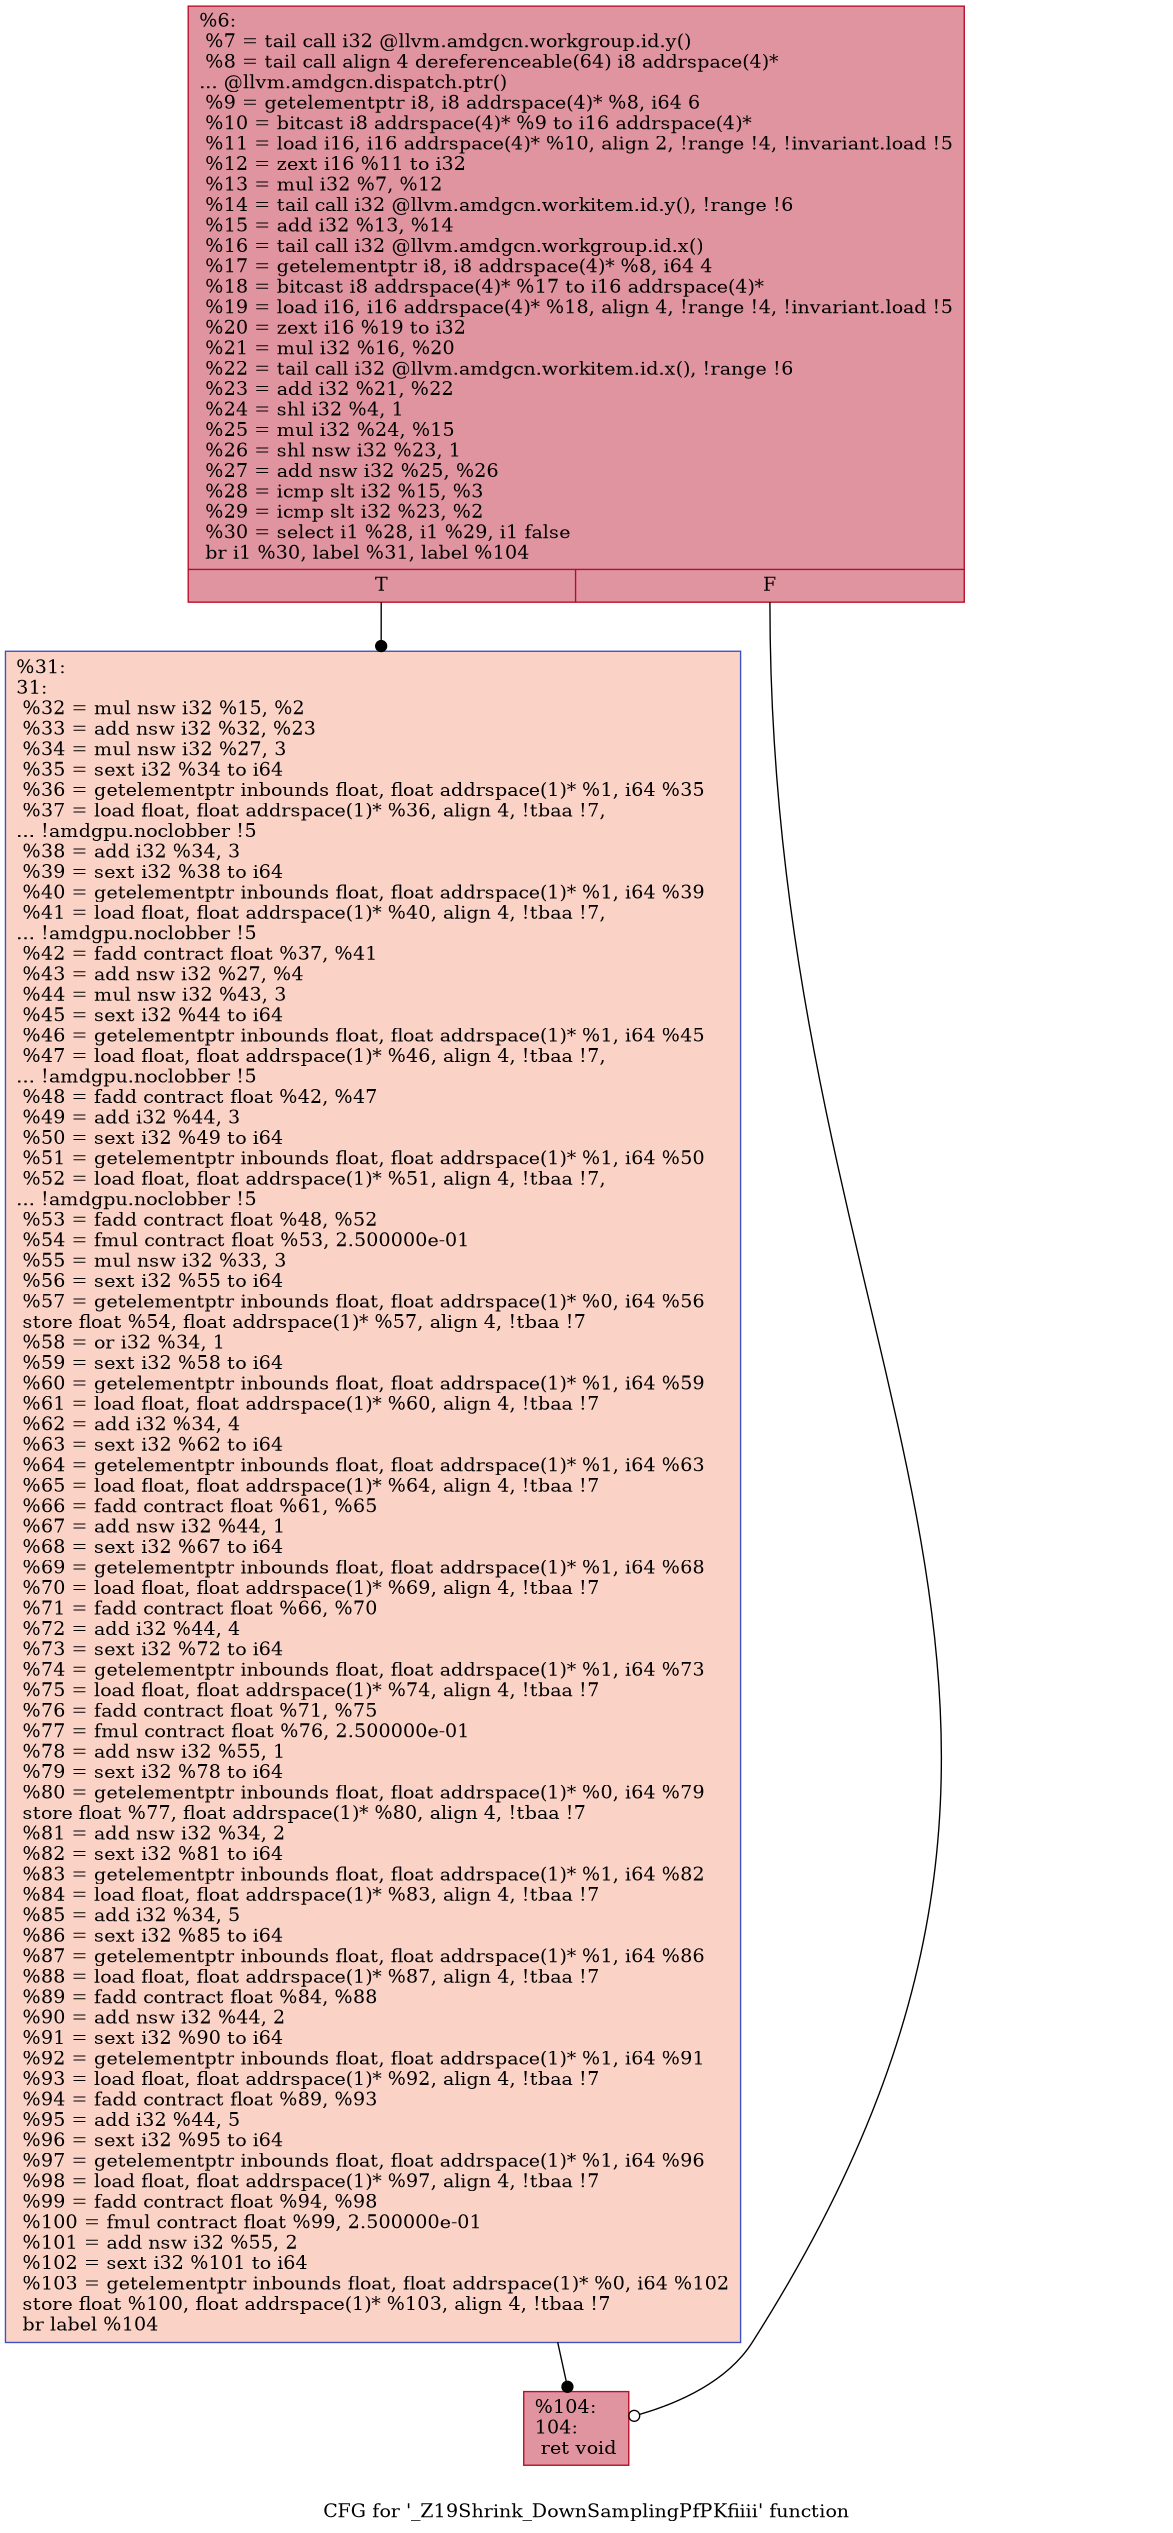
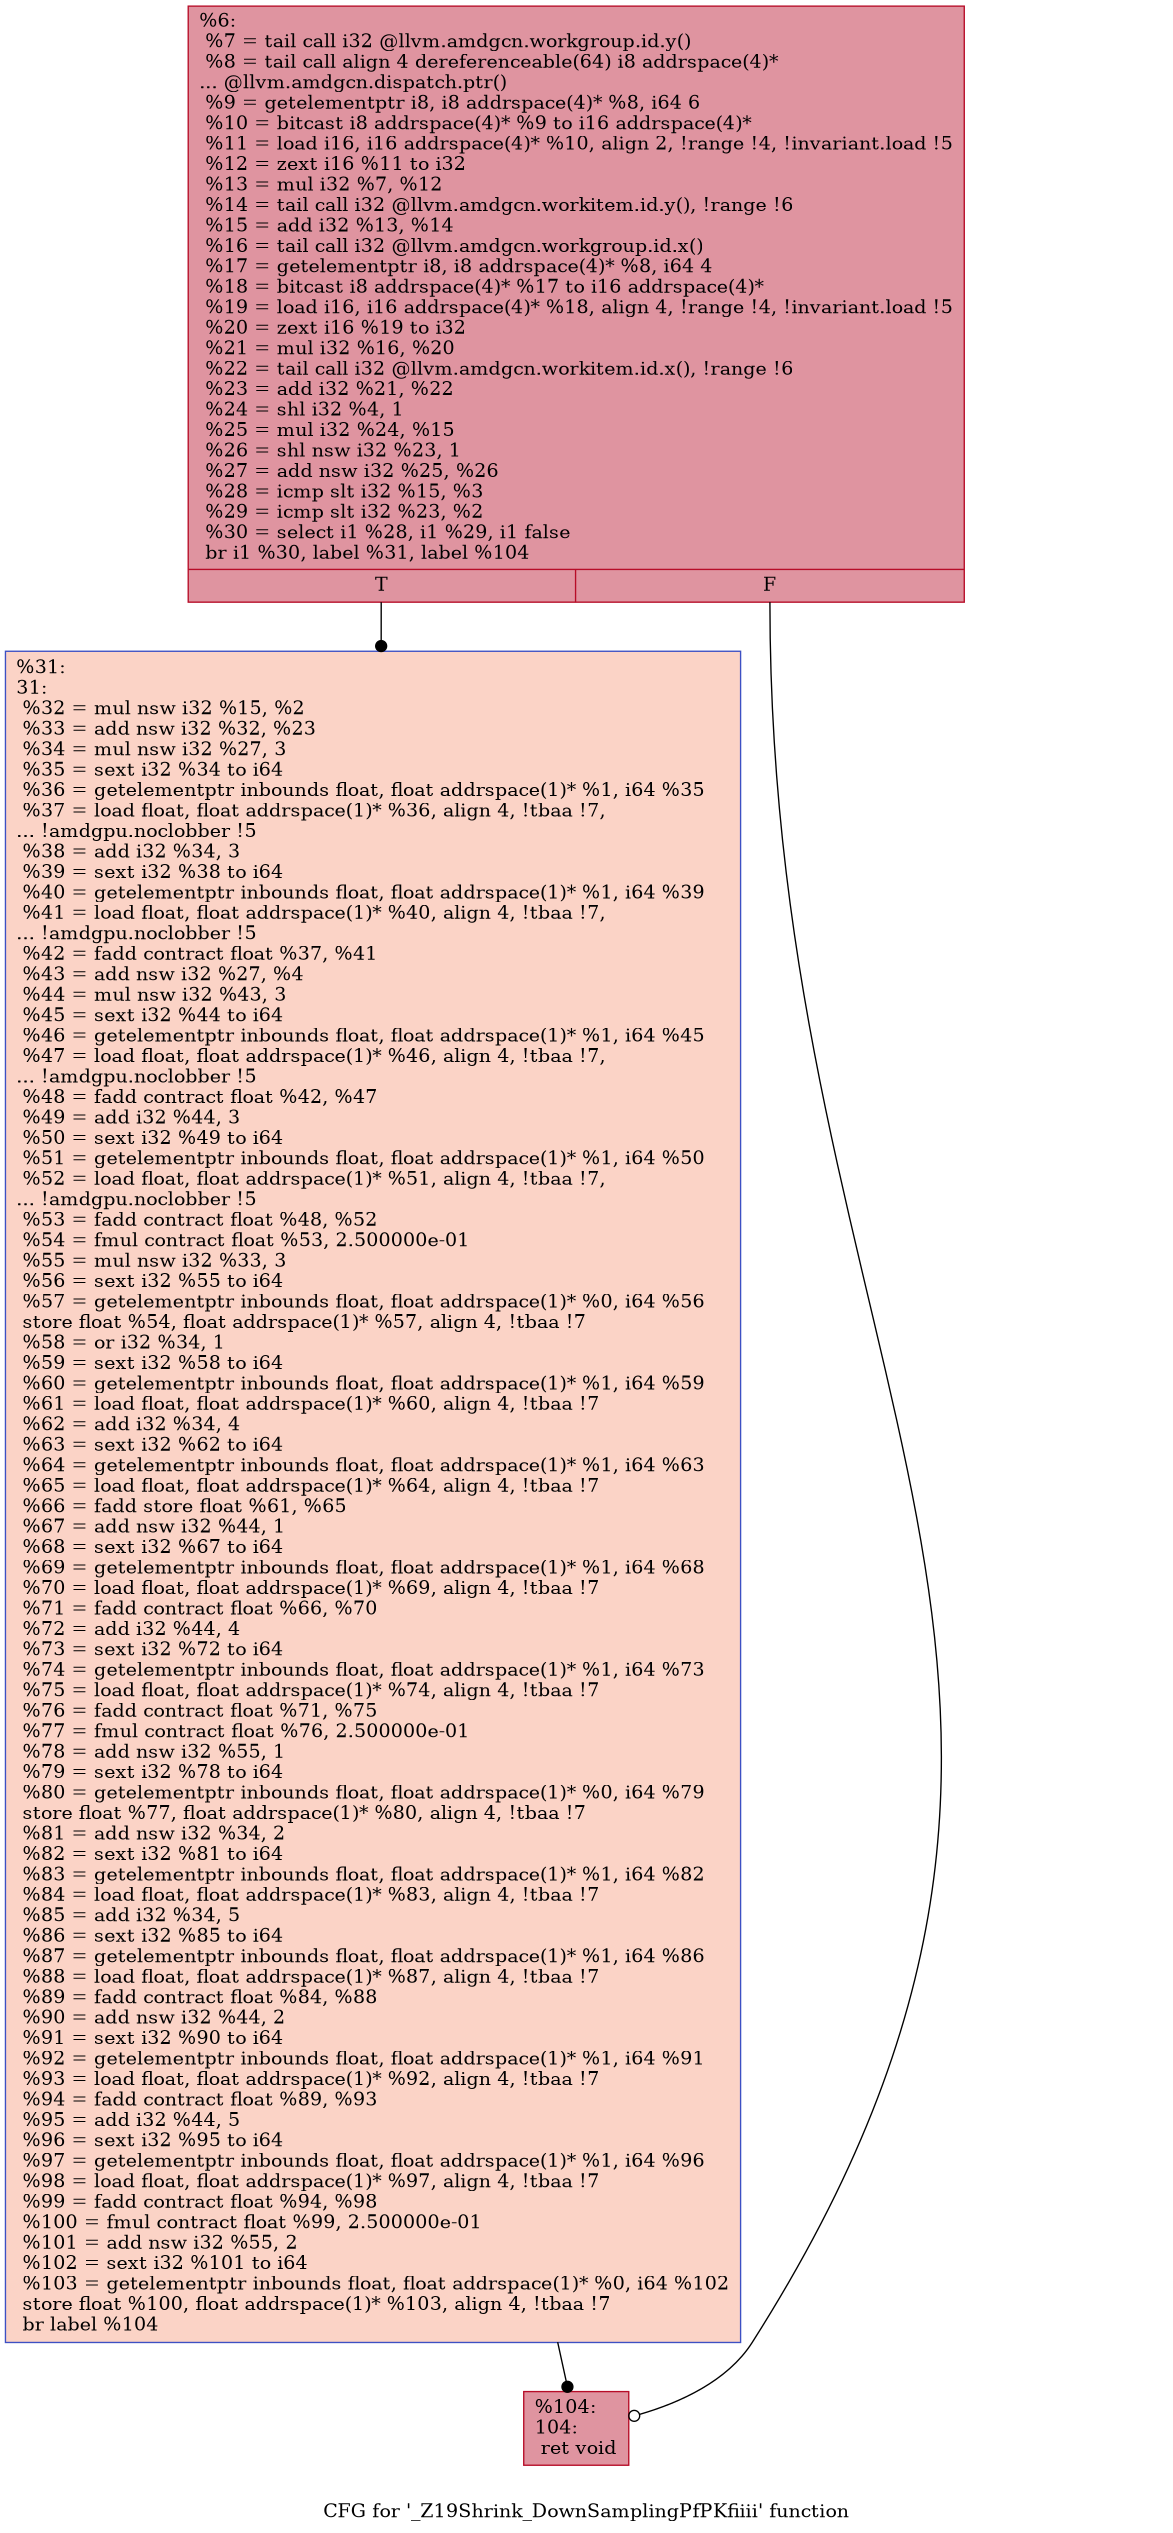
(197, 1506) -> (182, 1506)
